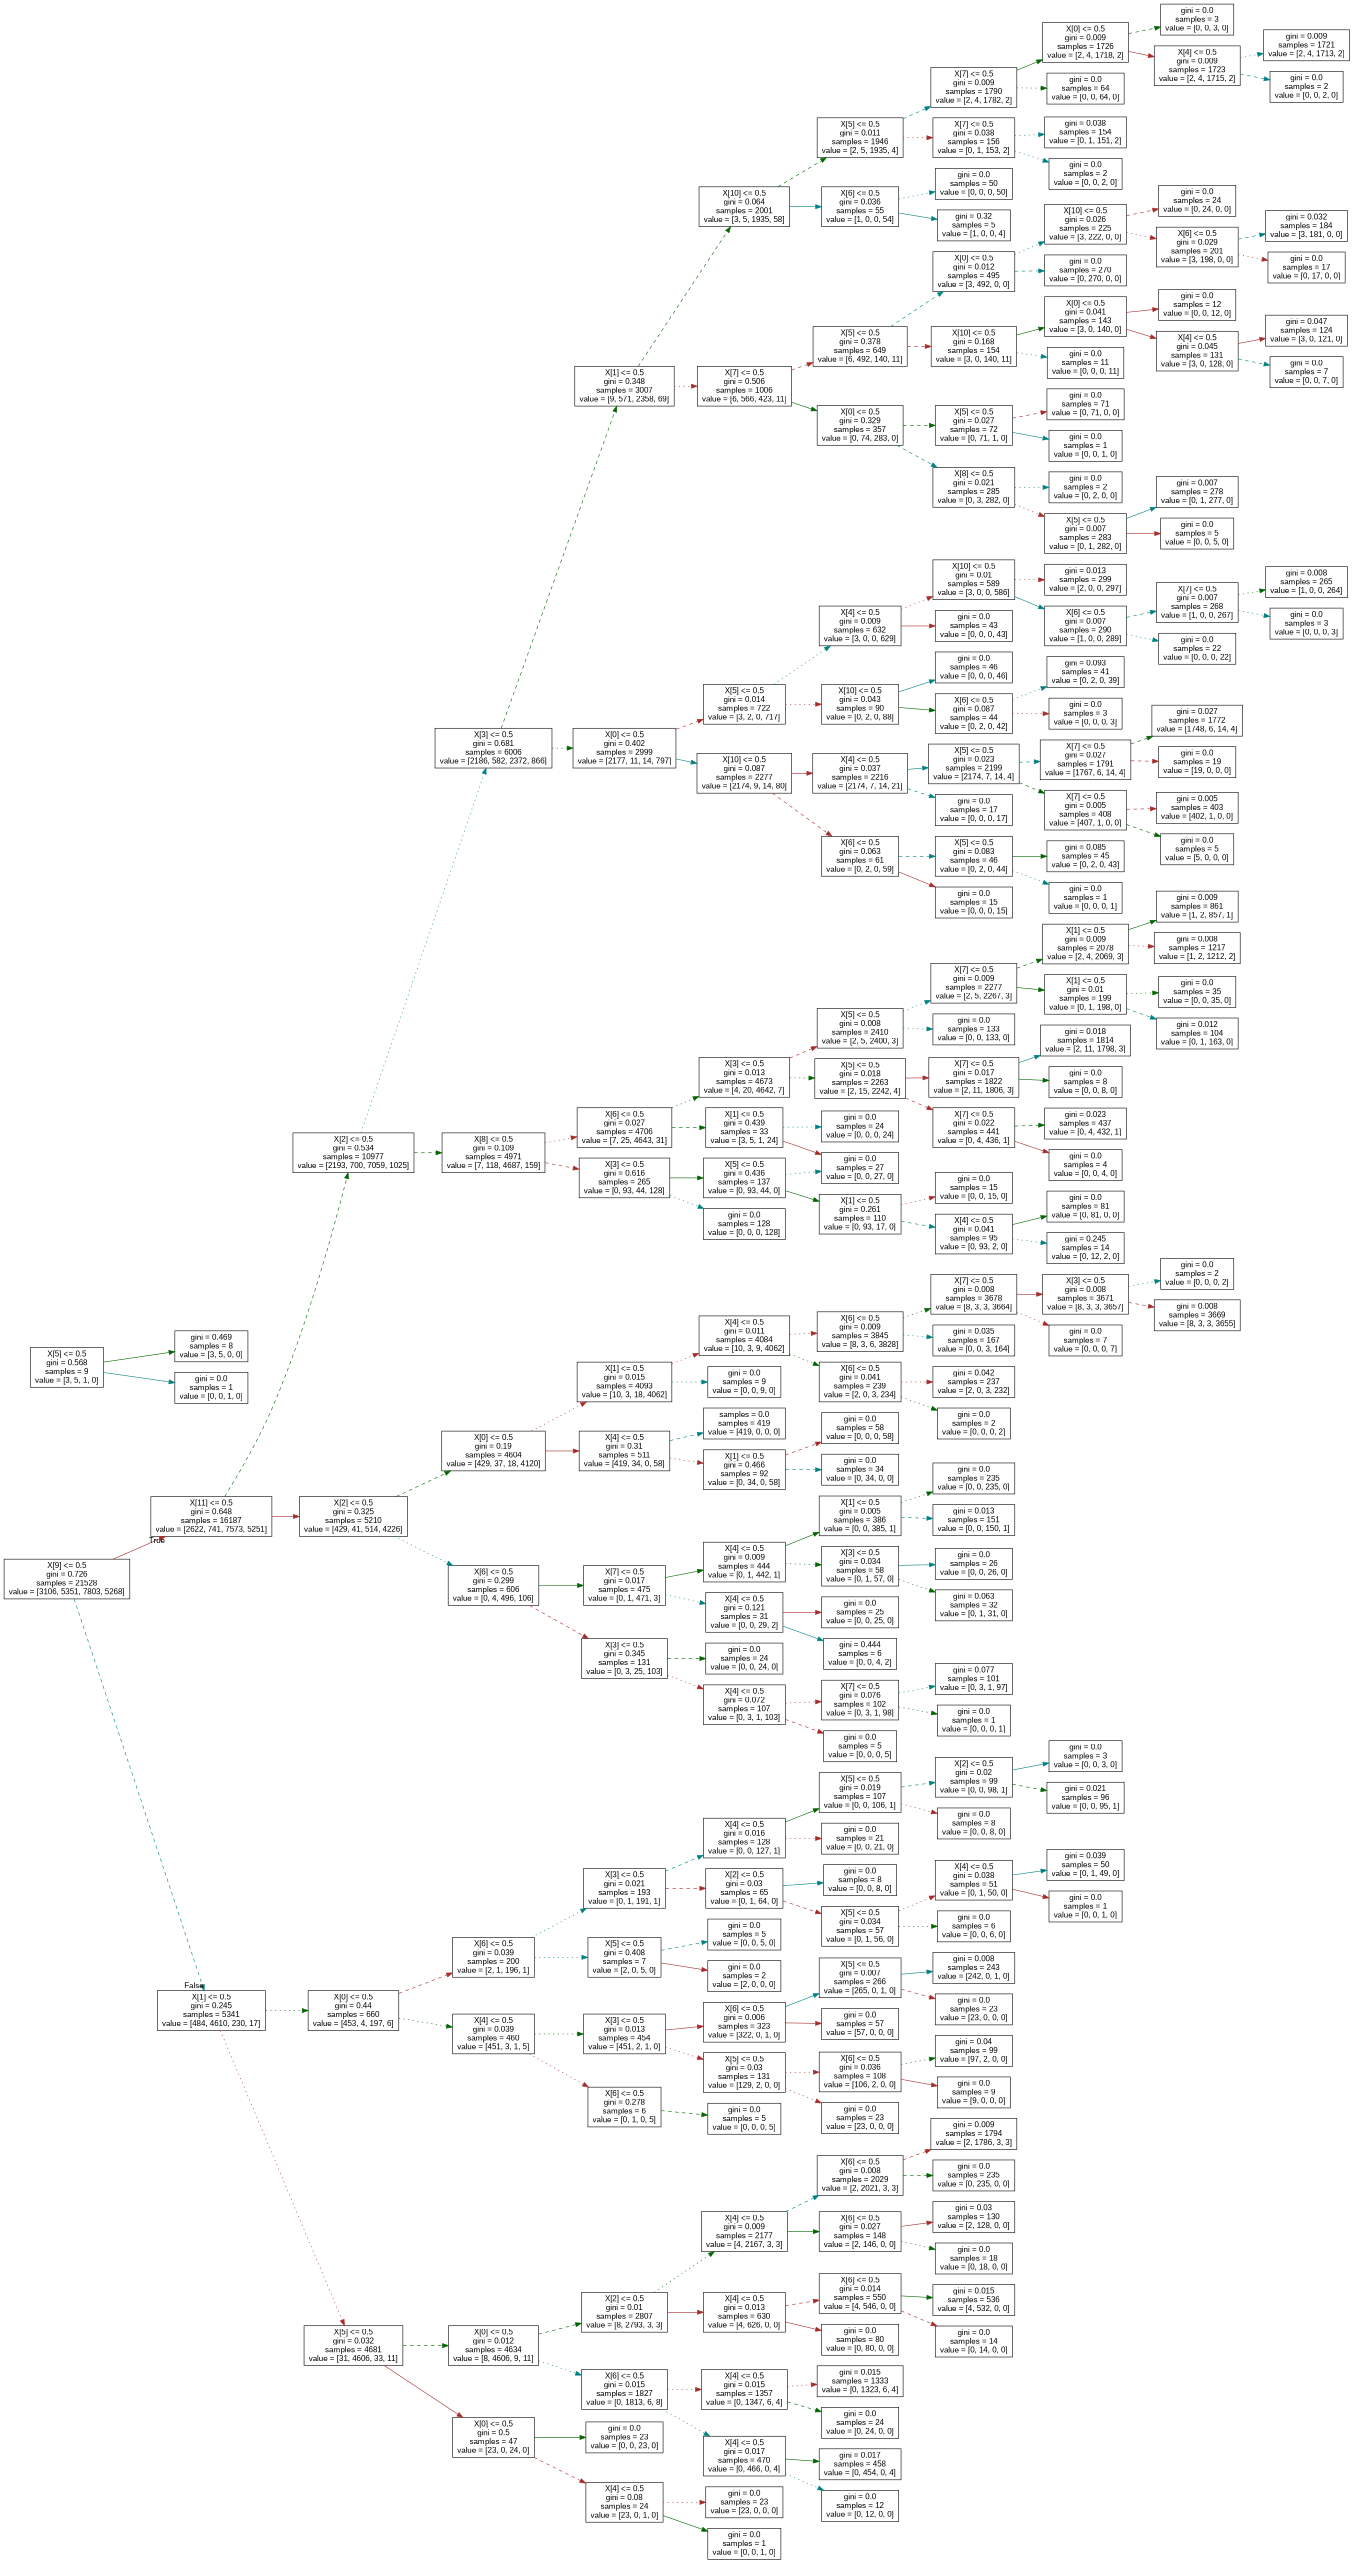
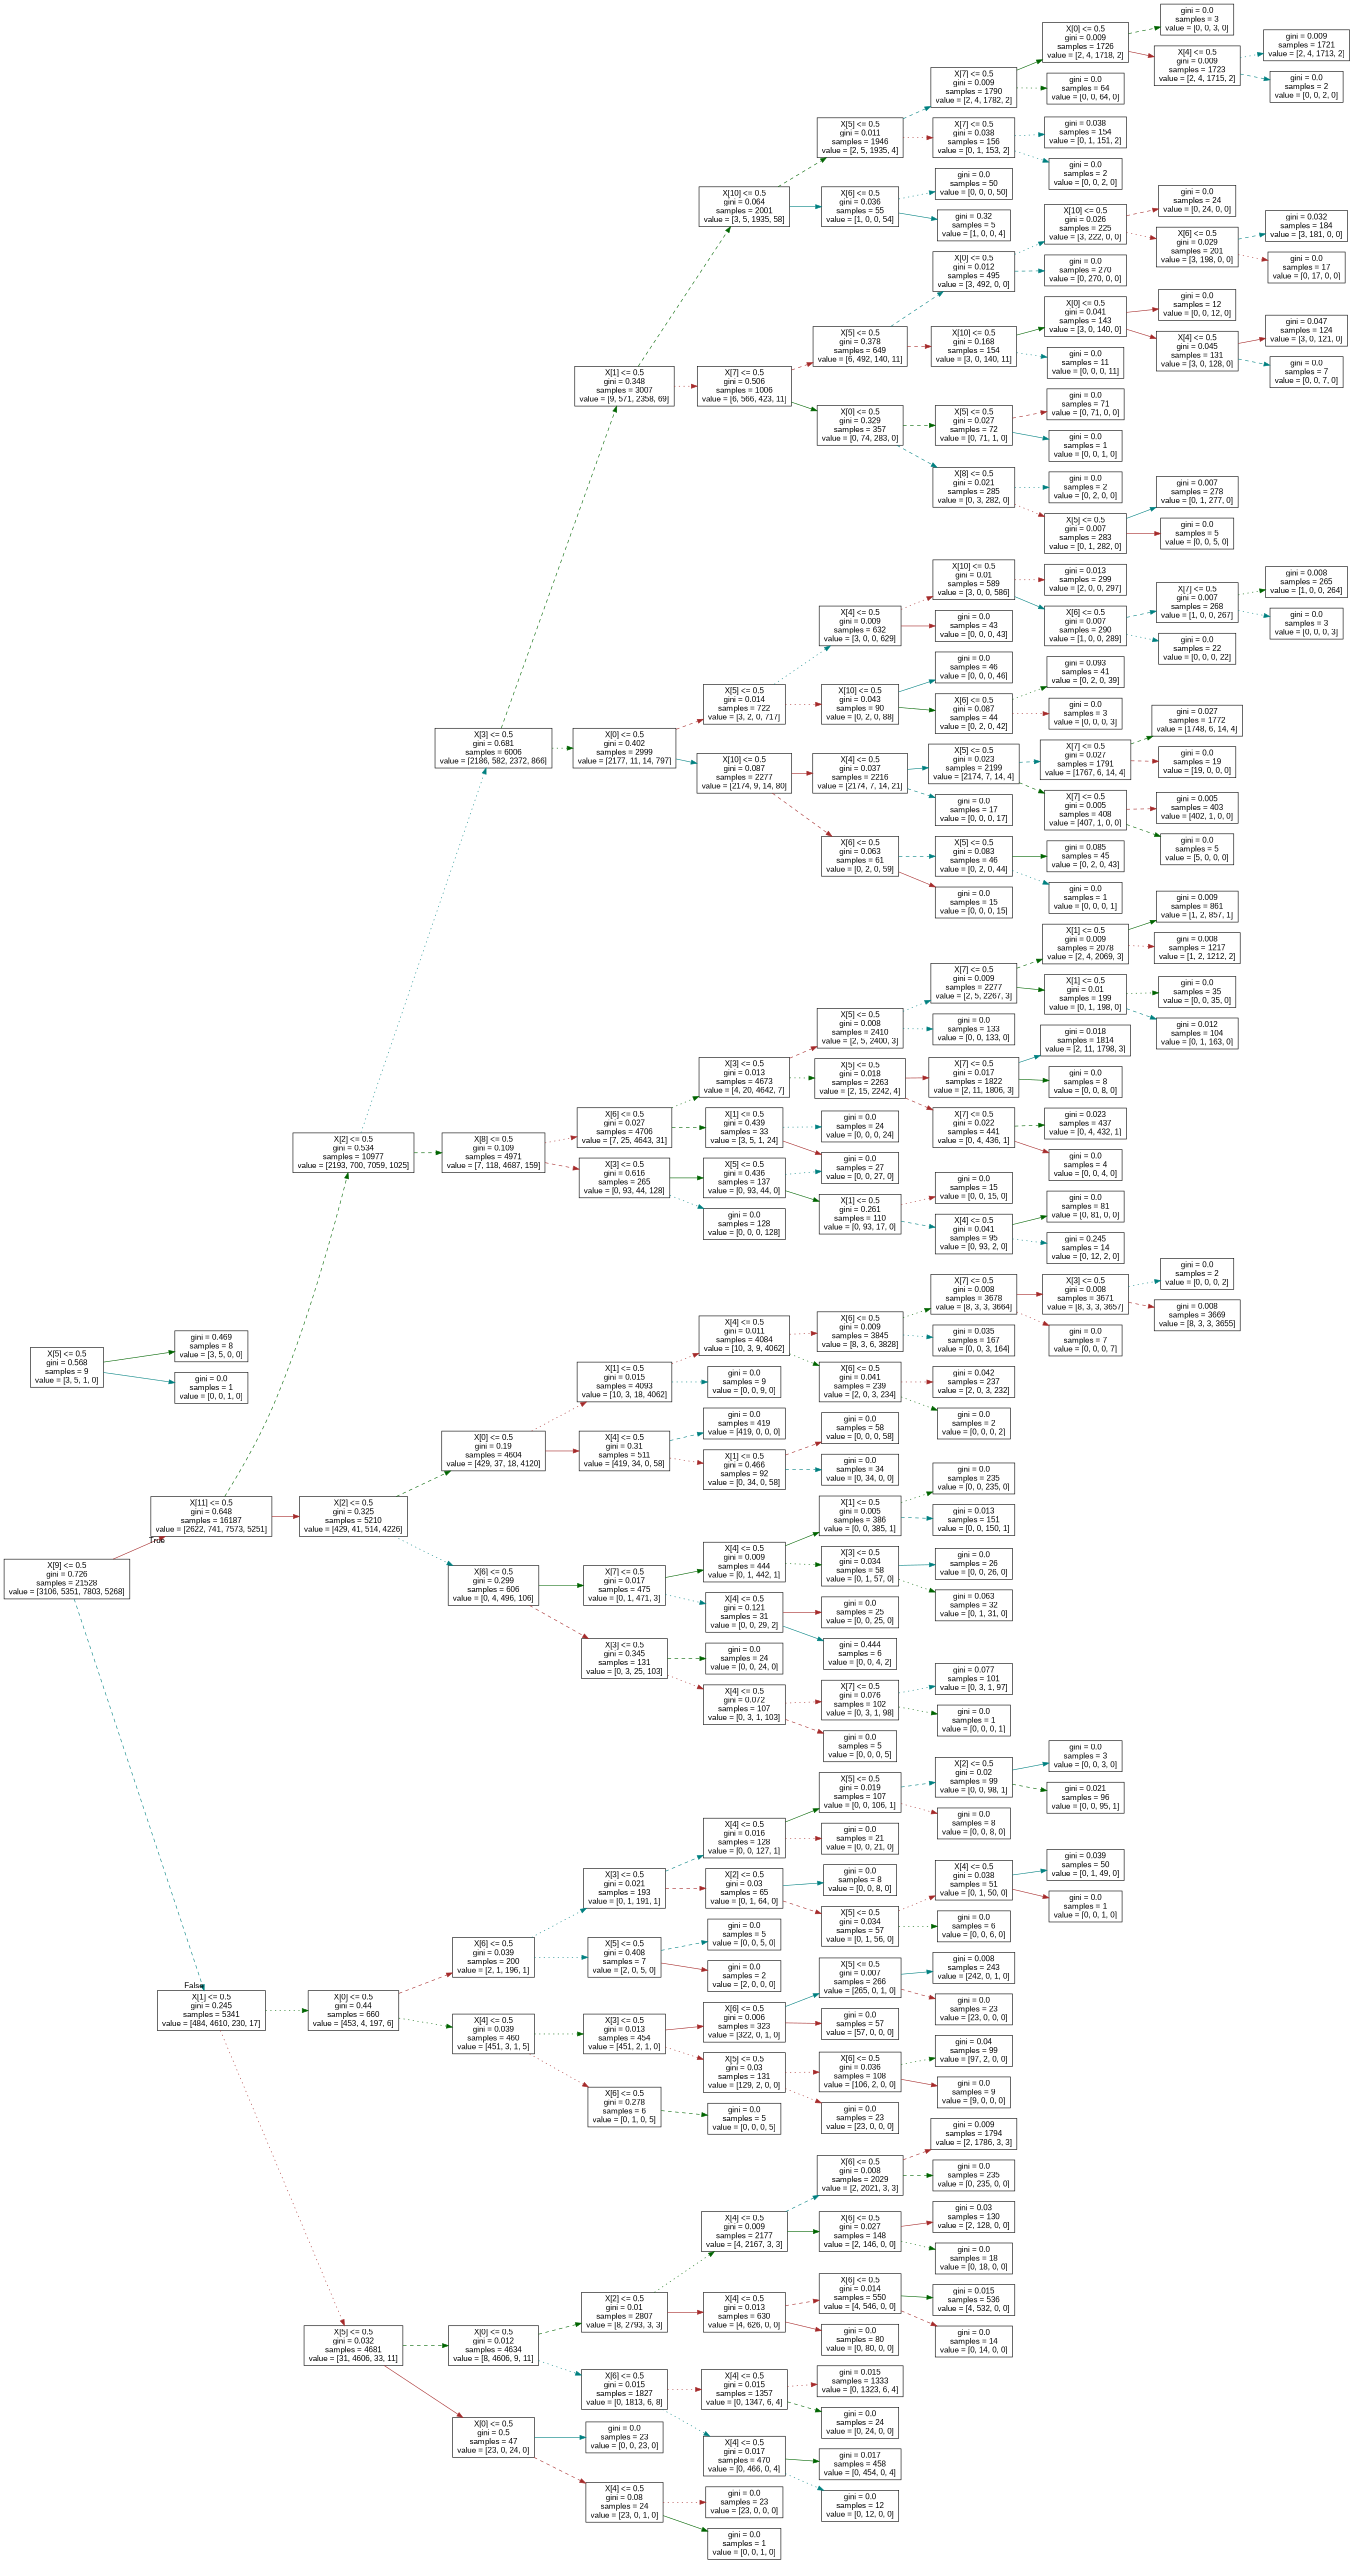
(1027, 694) -> (1027, 694)
(744, 1424) -> (744, 1424)
(557, 2437) -> (557, 2437)
